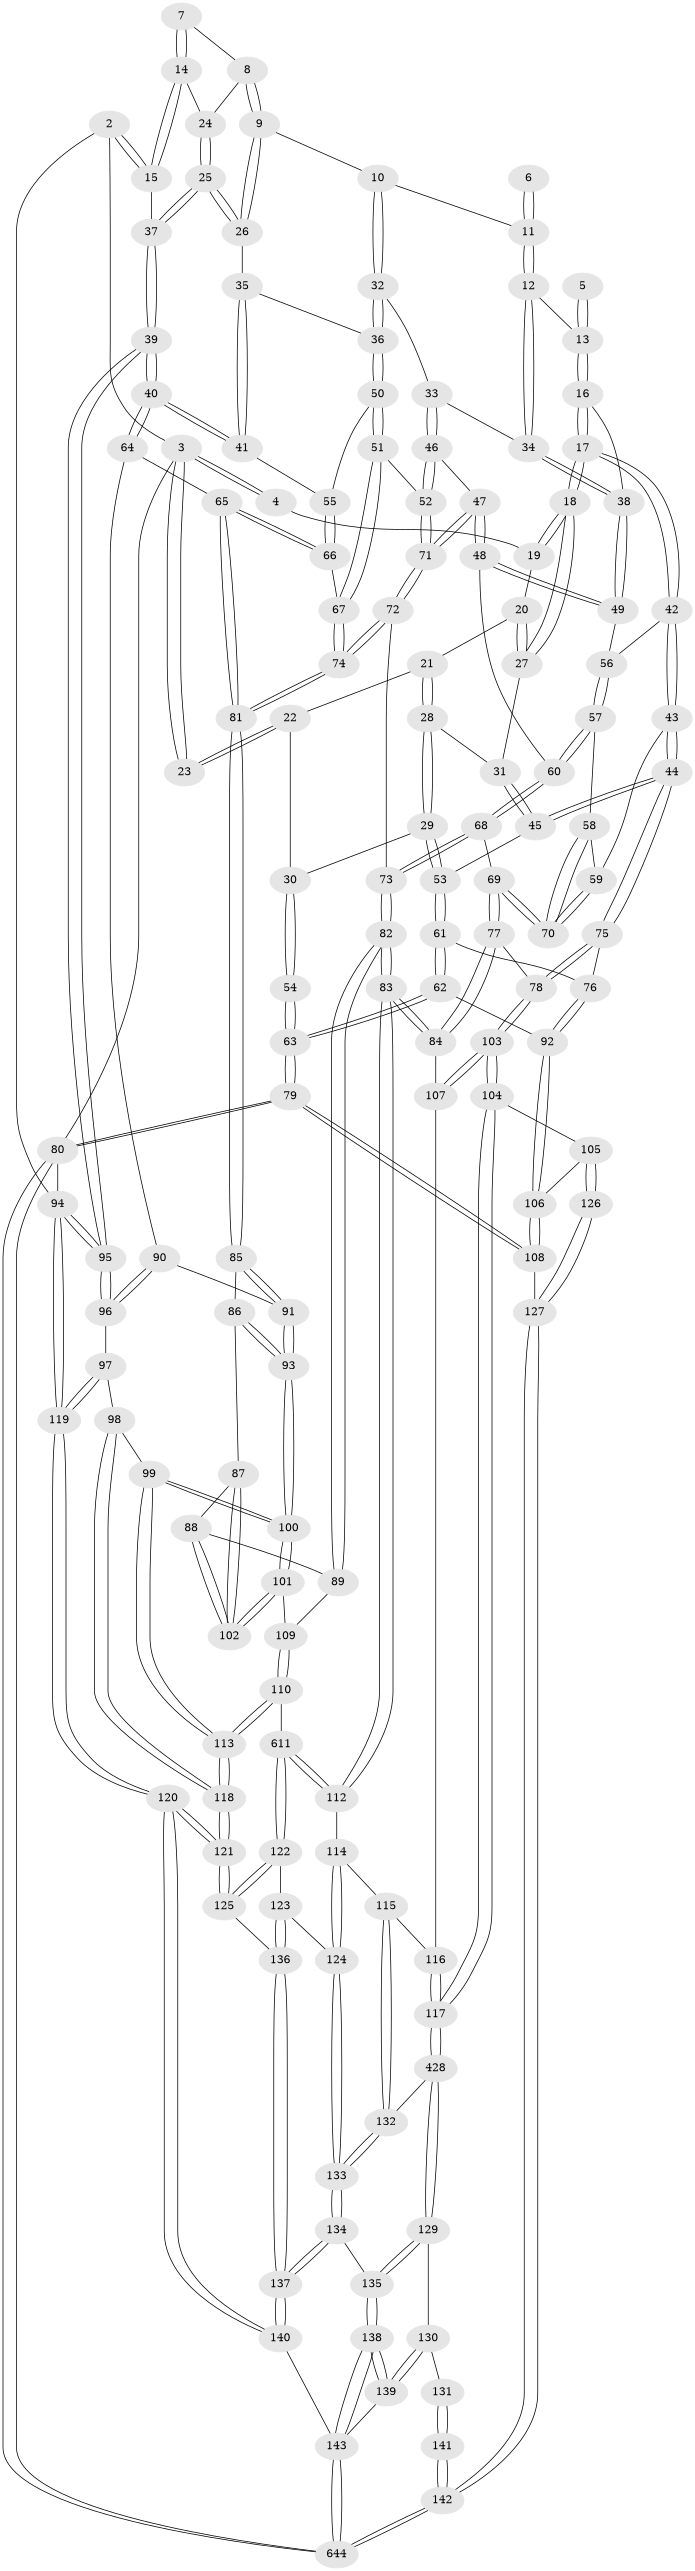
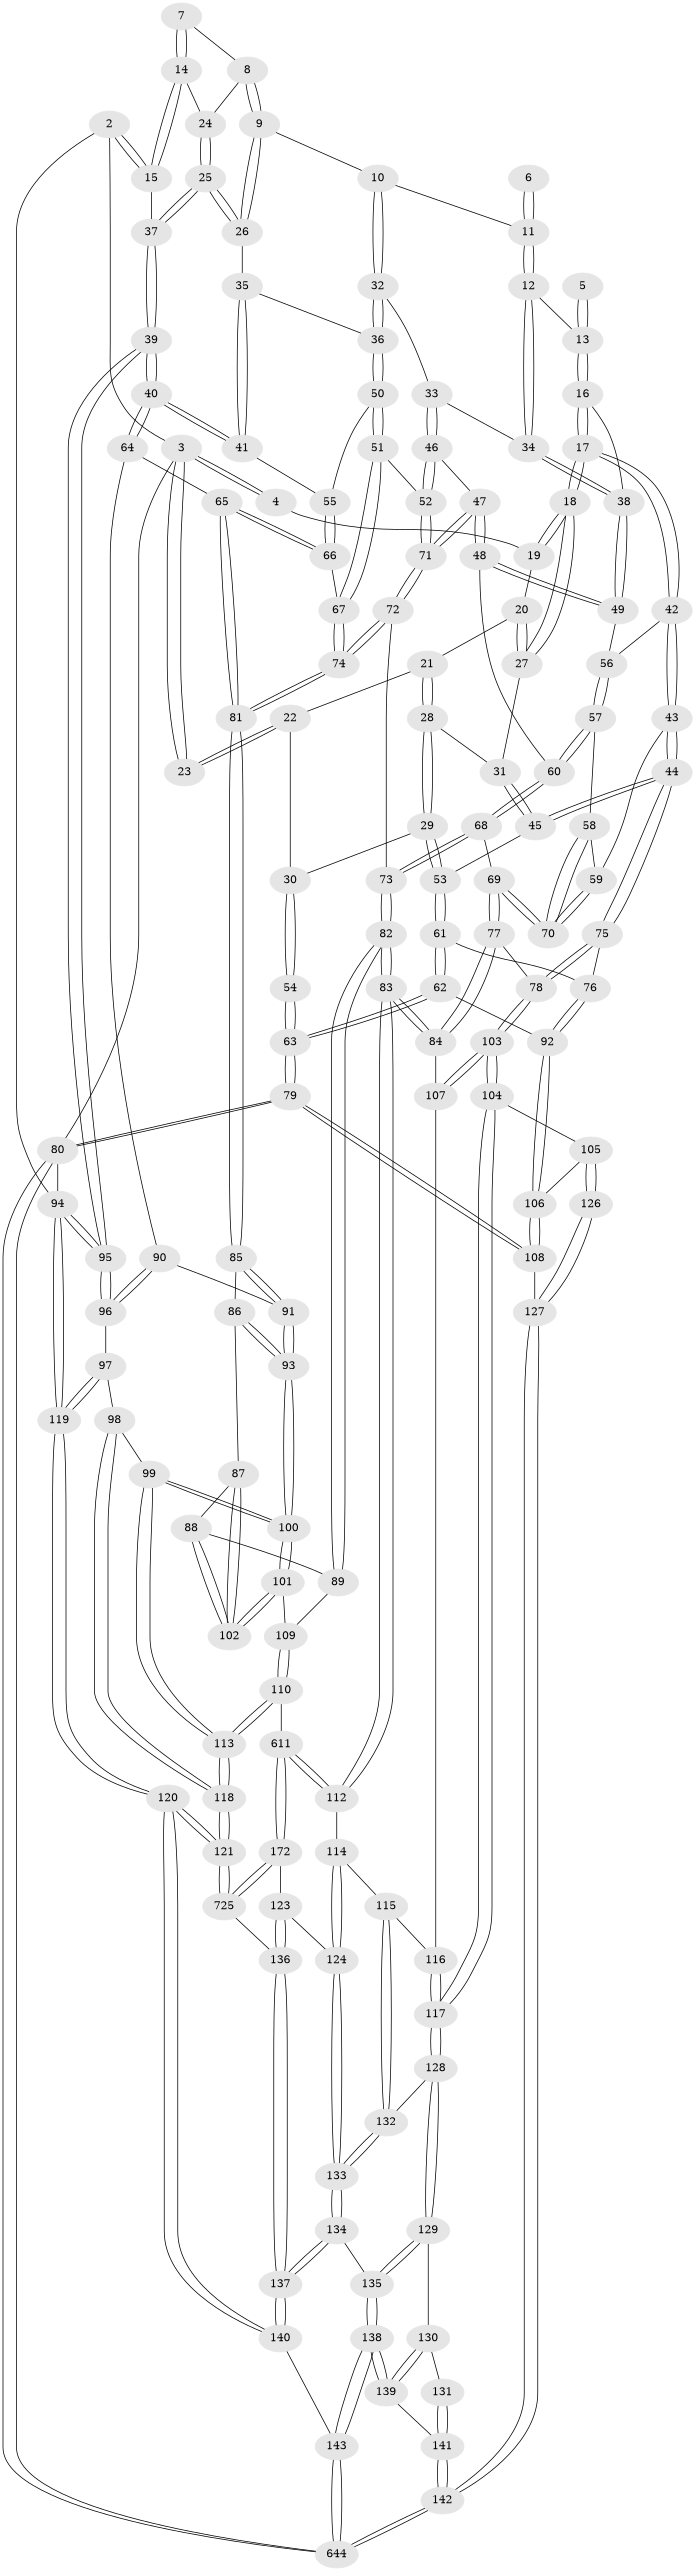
(280, 1852) -> (280, 1852)
(224, 1906) -> (224, 1906)
(436, 2068) -> (436, 2068)
(361, 2420) -> (414, 2420)
